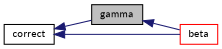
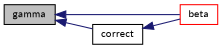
(78, 23) -> (79, 26)
